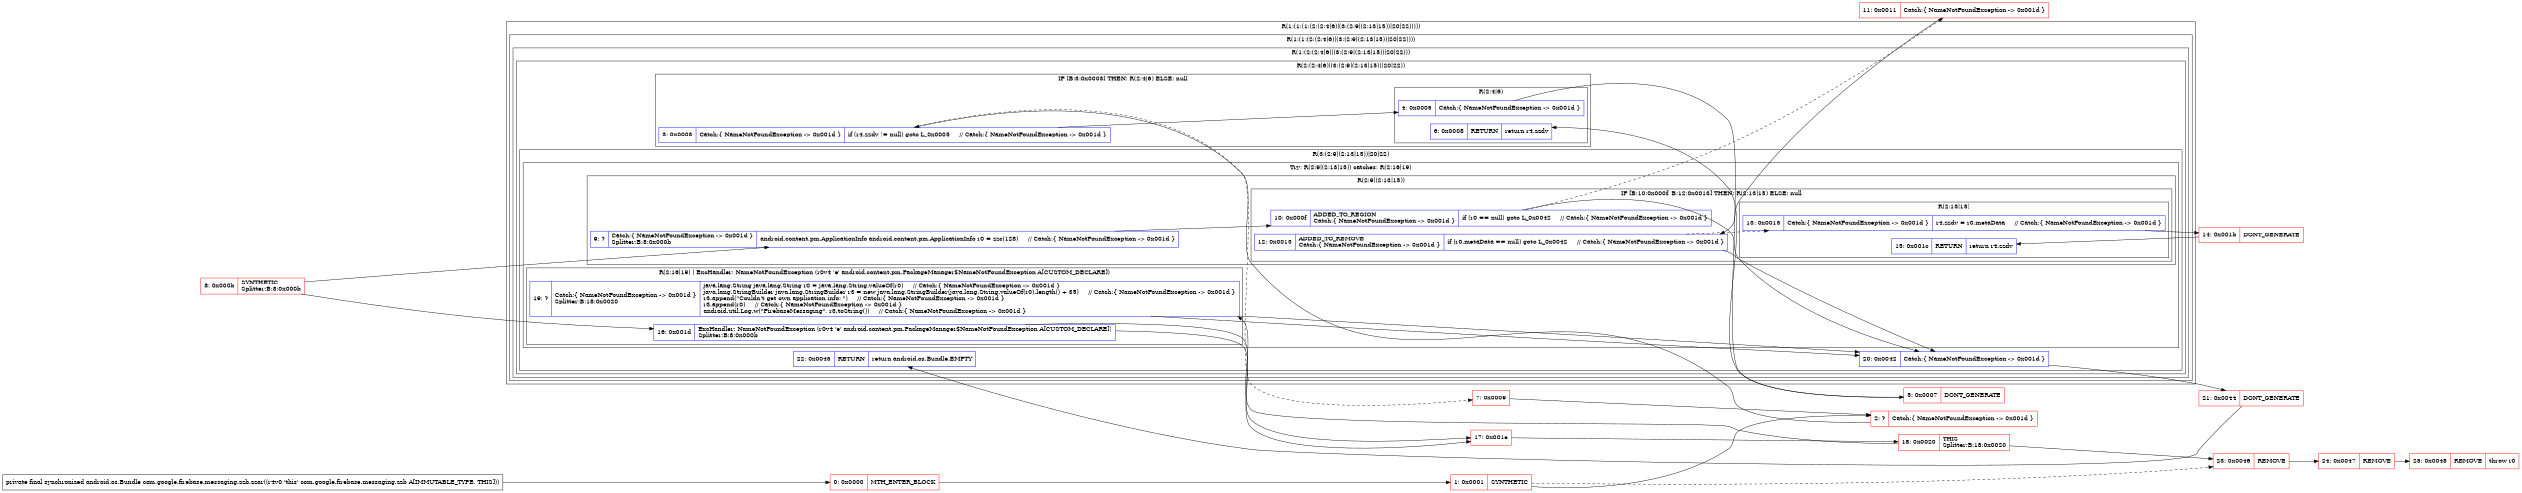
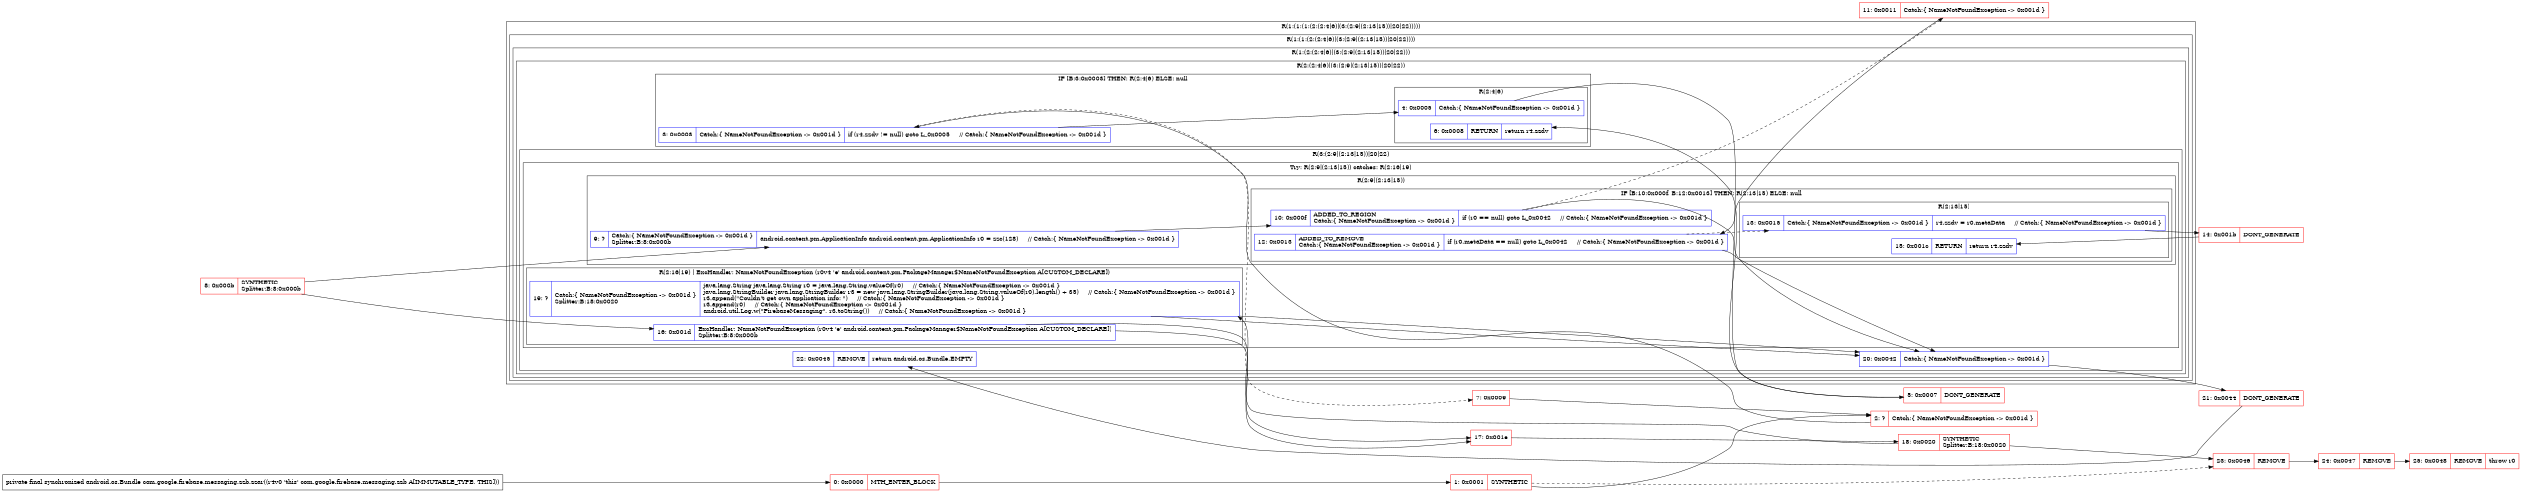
(851, 359) -> (851, 359)
(1950, 439) -> (1961, 439)
